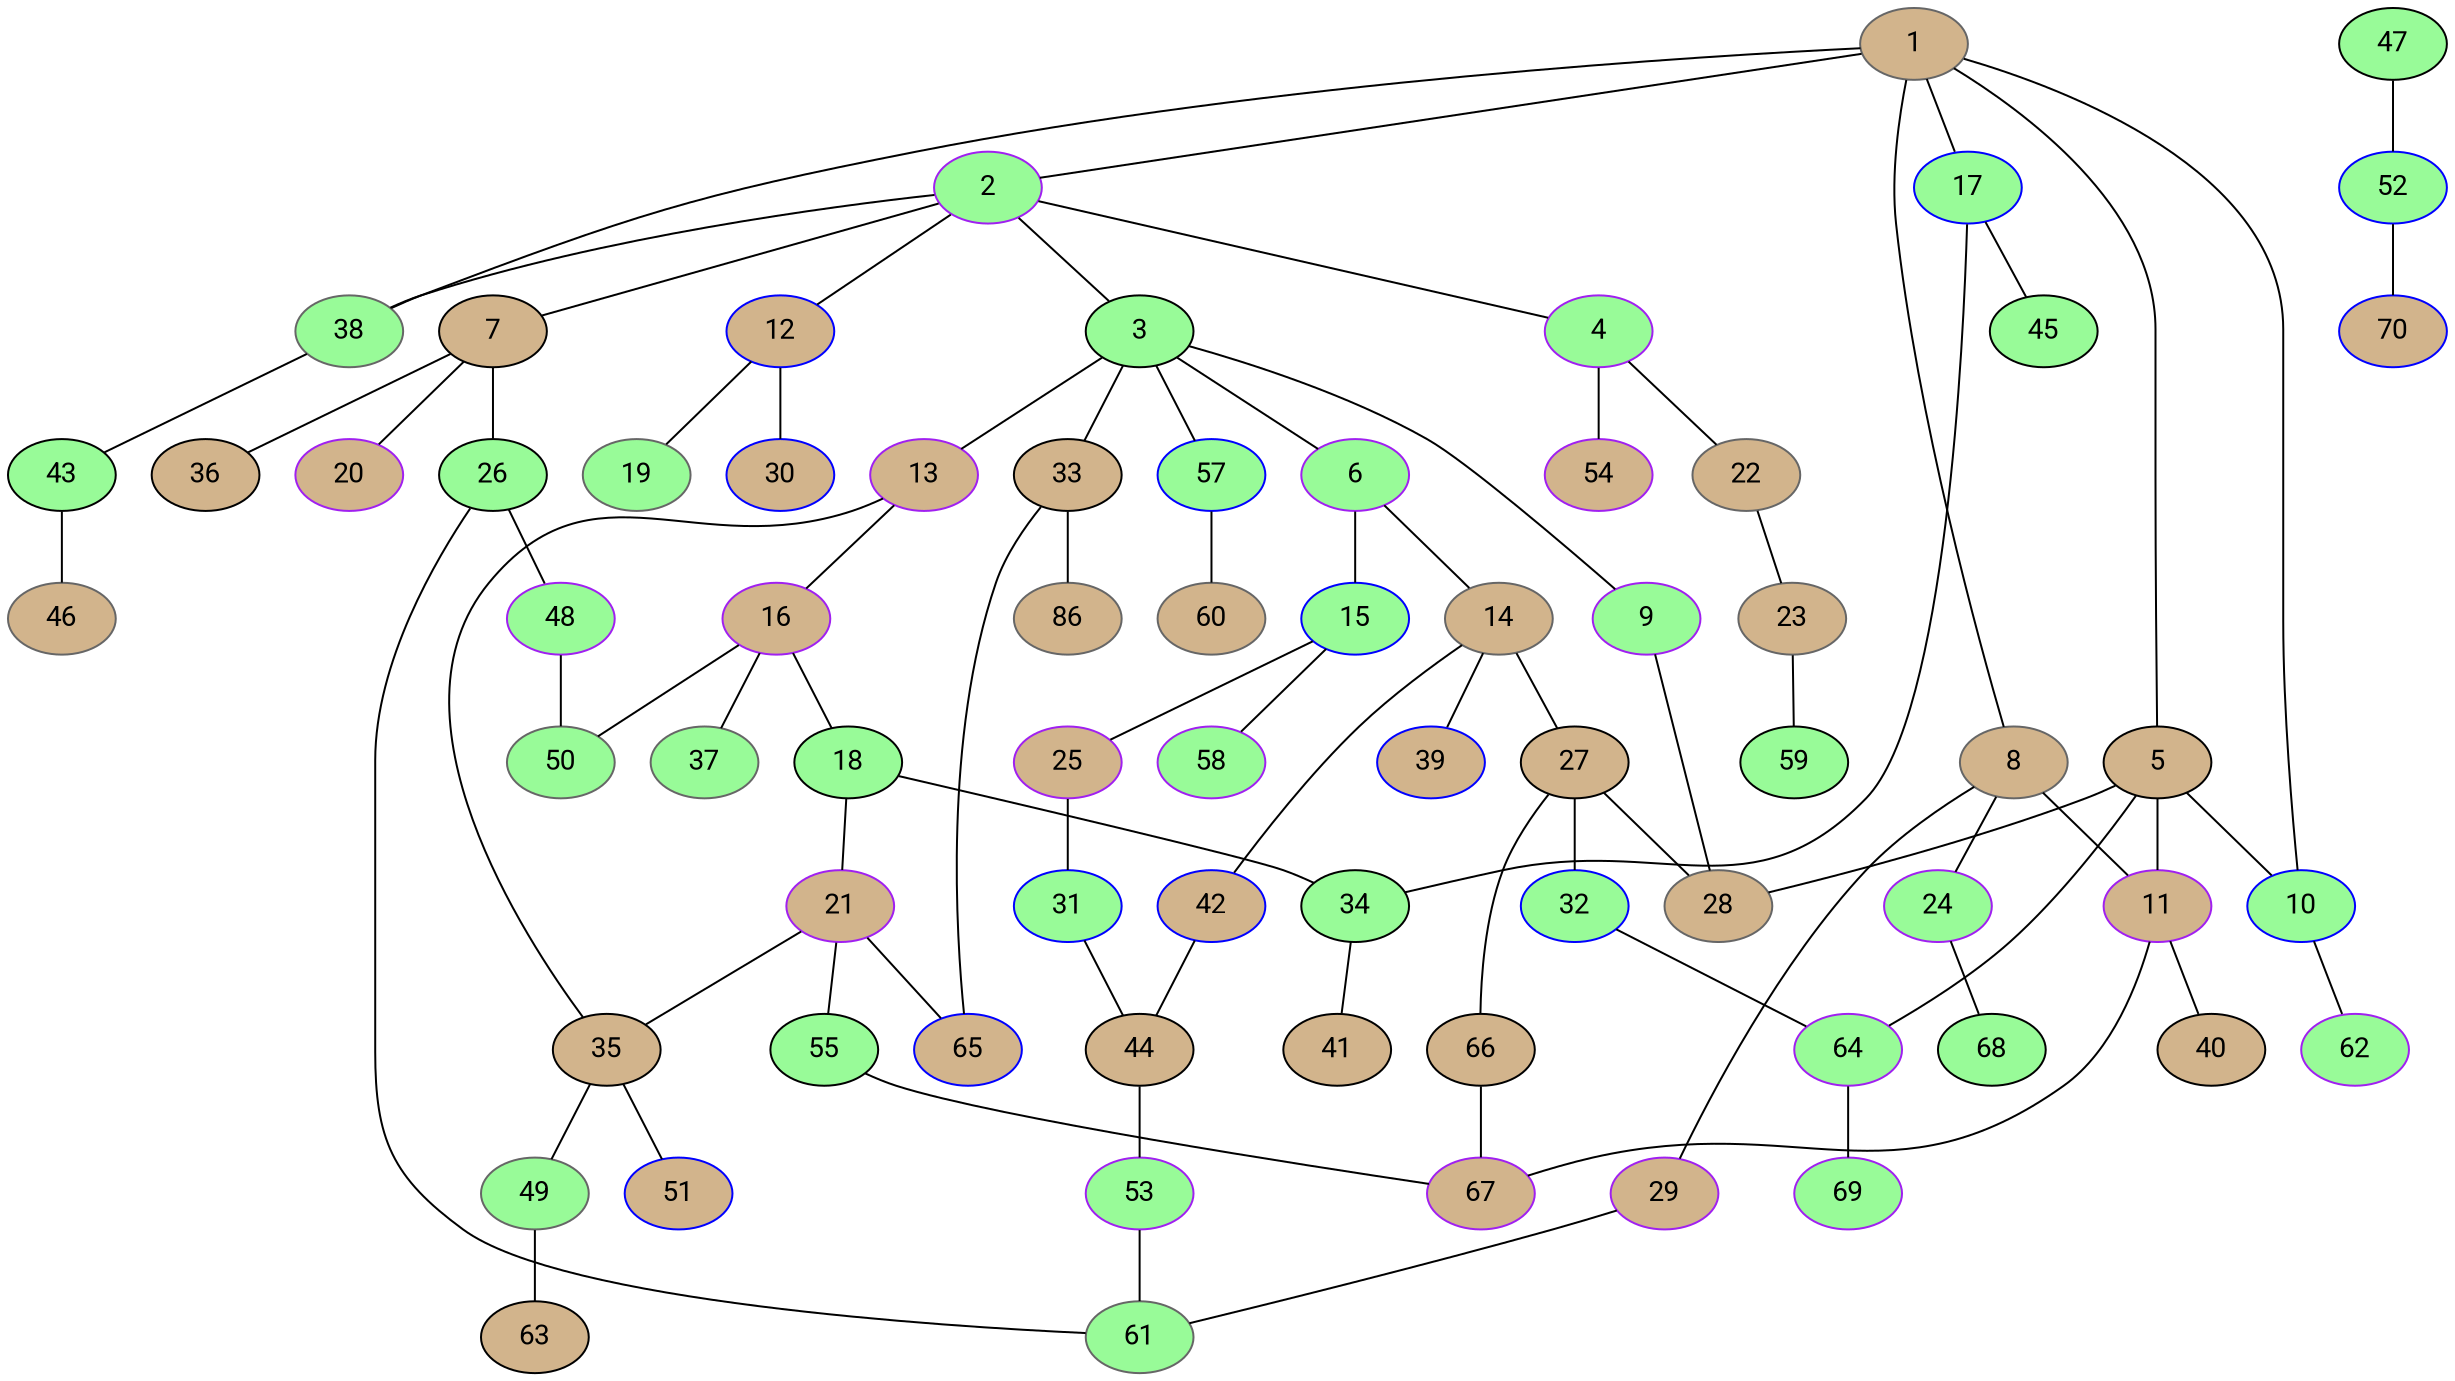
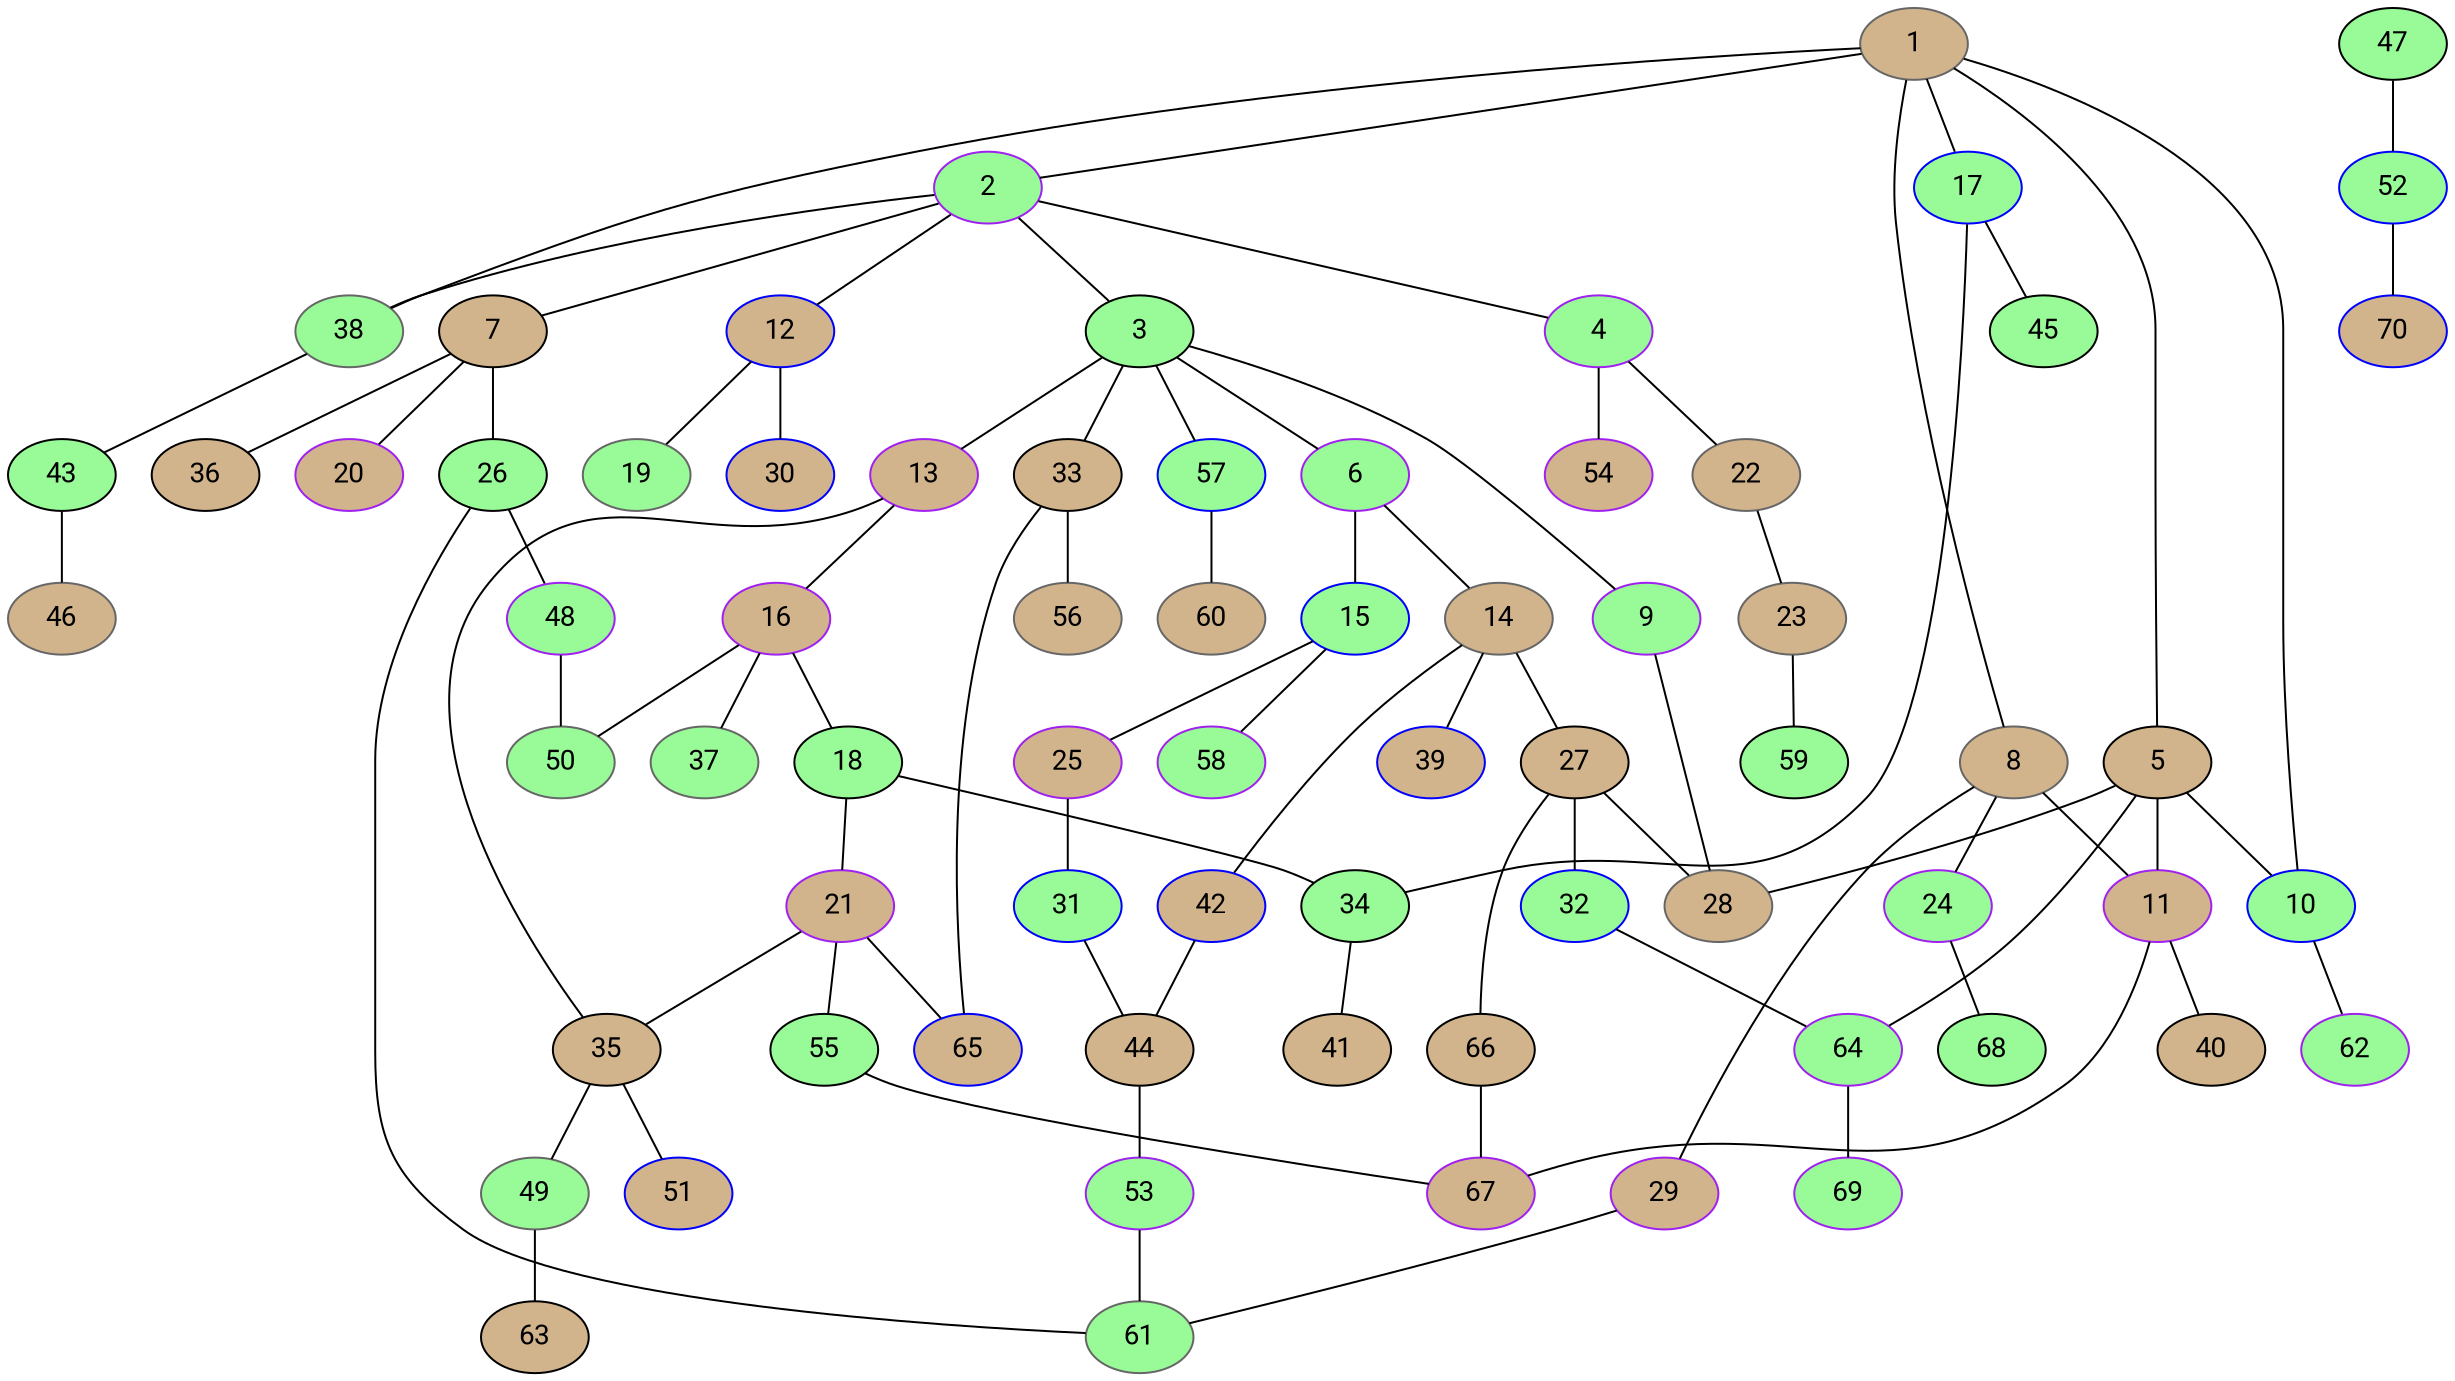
(1068, 619) -> (1068, 619)
